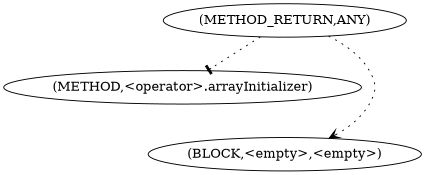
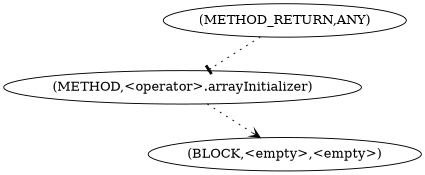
(374, 82) -> (230, 118)
